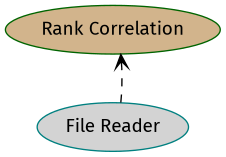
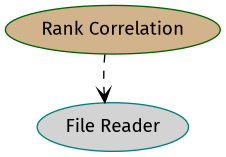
(122, 85) -> (104, 72)
